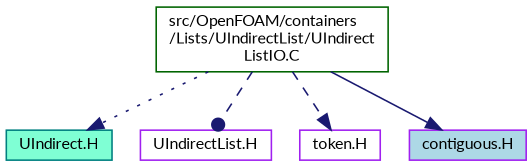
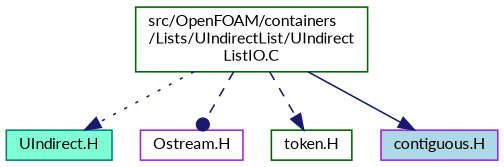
(206, 145) -> (192, 145)
(340, 145) -> (312, 145)
